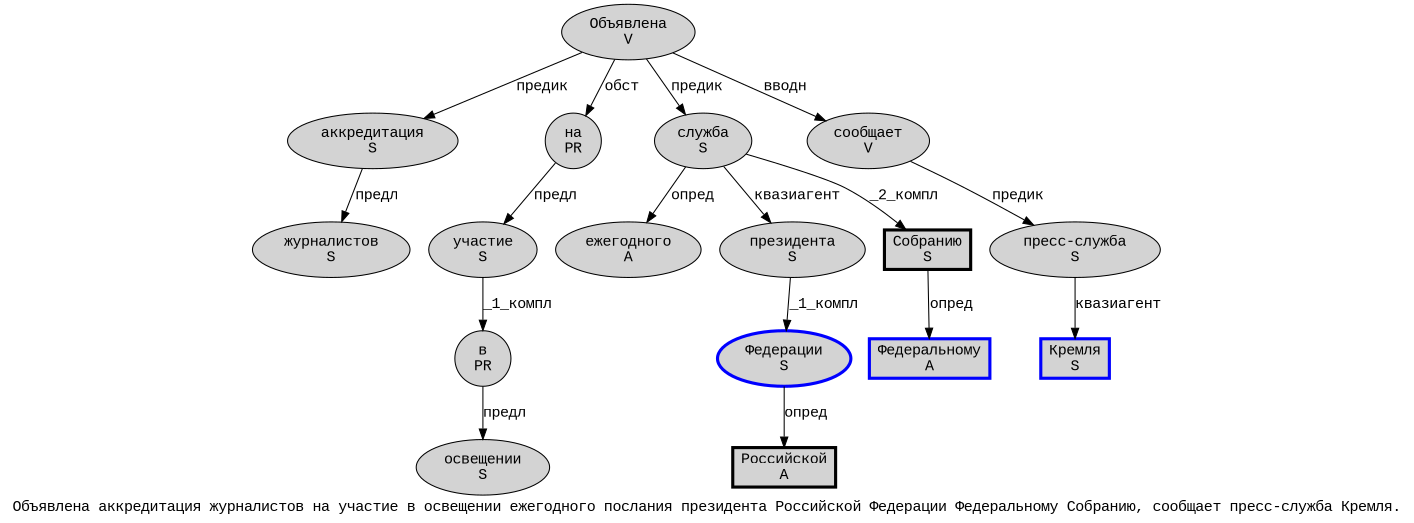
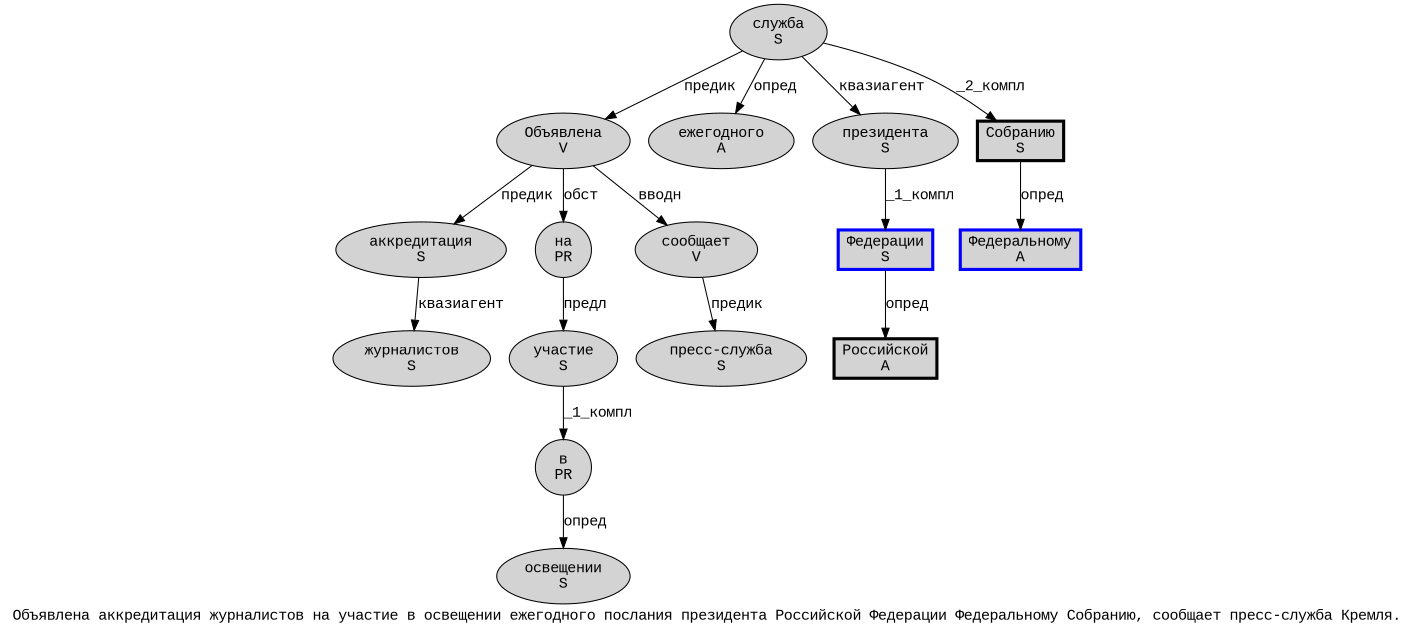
(663, 82) -> (679, 83)
(377, 195) -> (461, 304)
(784, 359) -> (885, 250)
(1075, 359) -> none
(505, 413) -> (585, 522)
